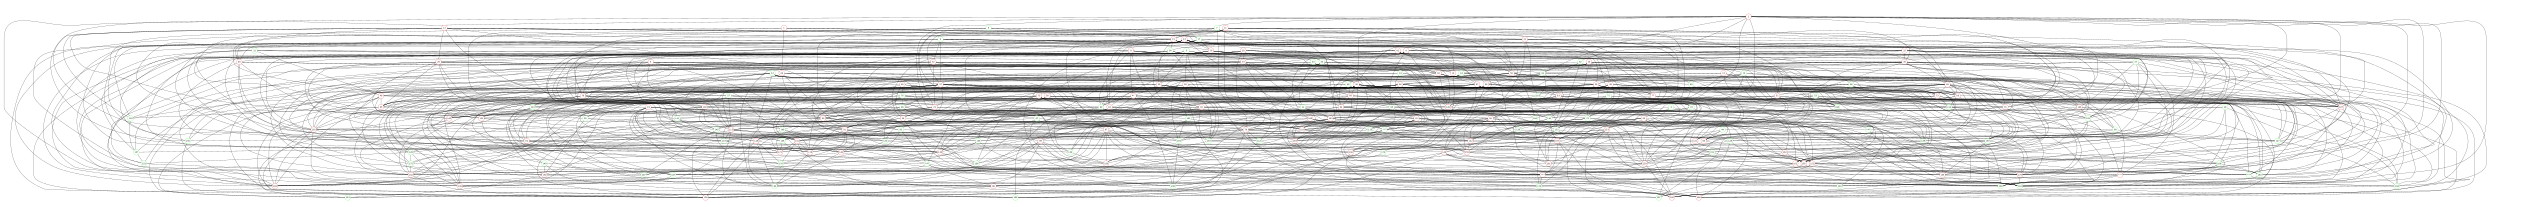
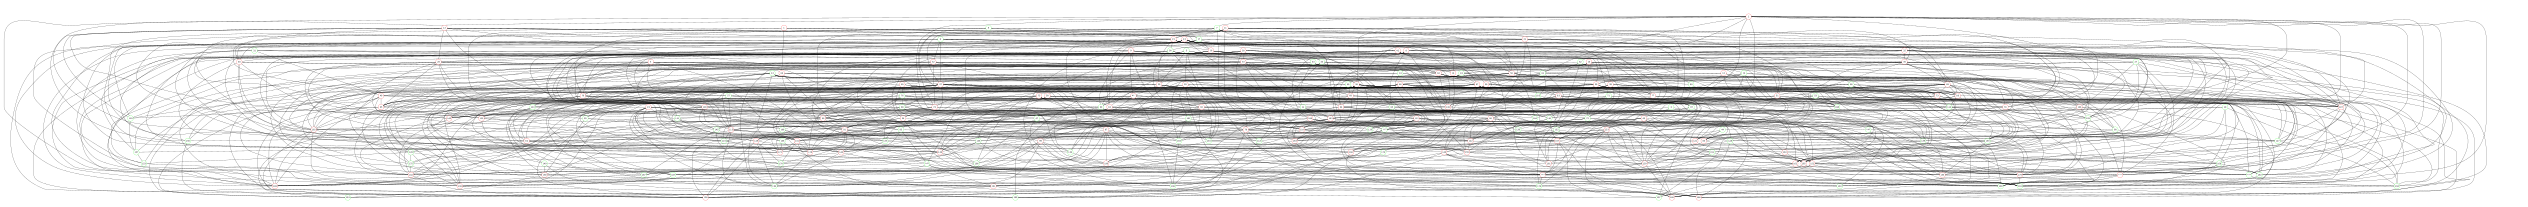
(1979, 91) -> none
(2398, 120) -> none
(1566, 128) -> none
